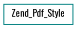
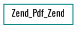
(38, 14) -> (38, 14)
